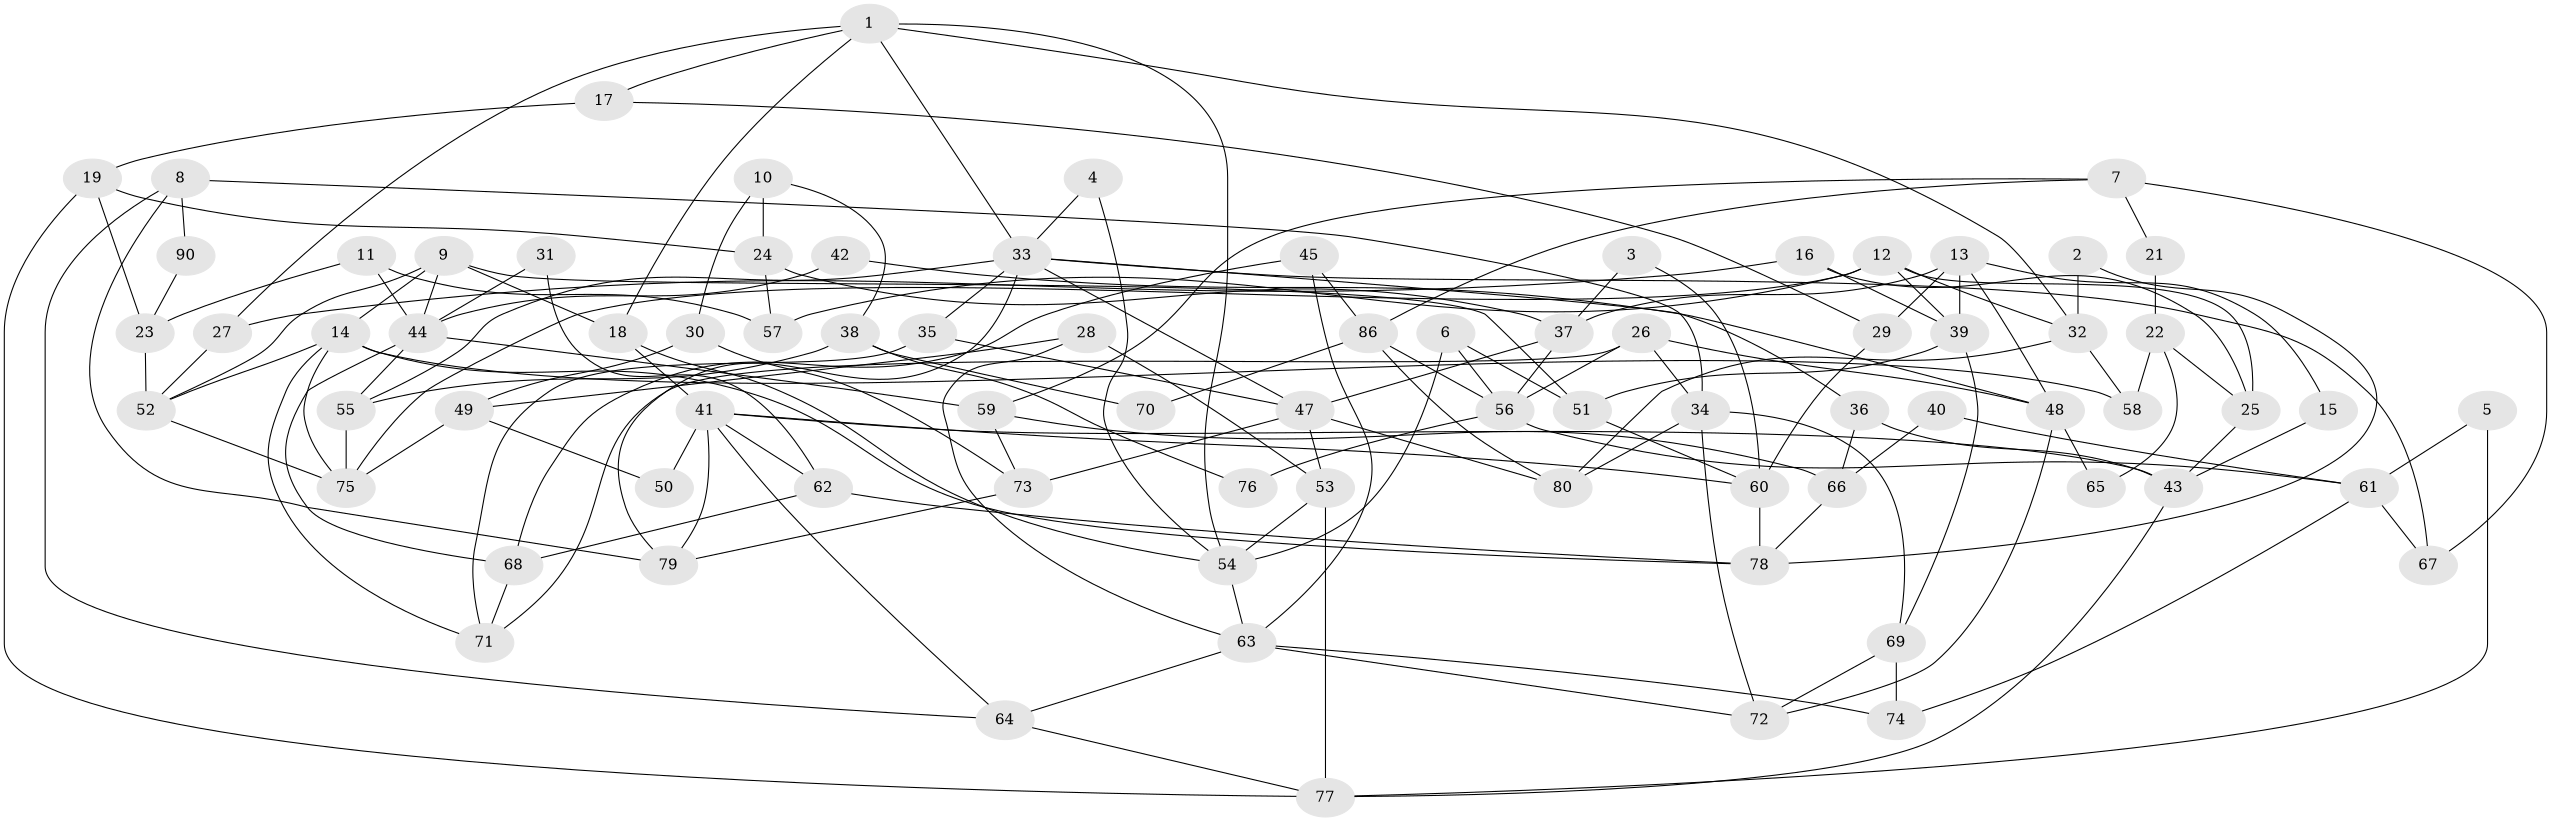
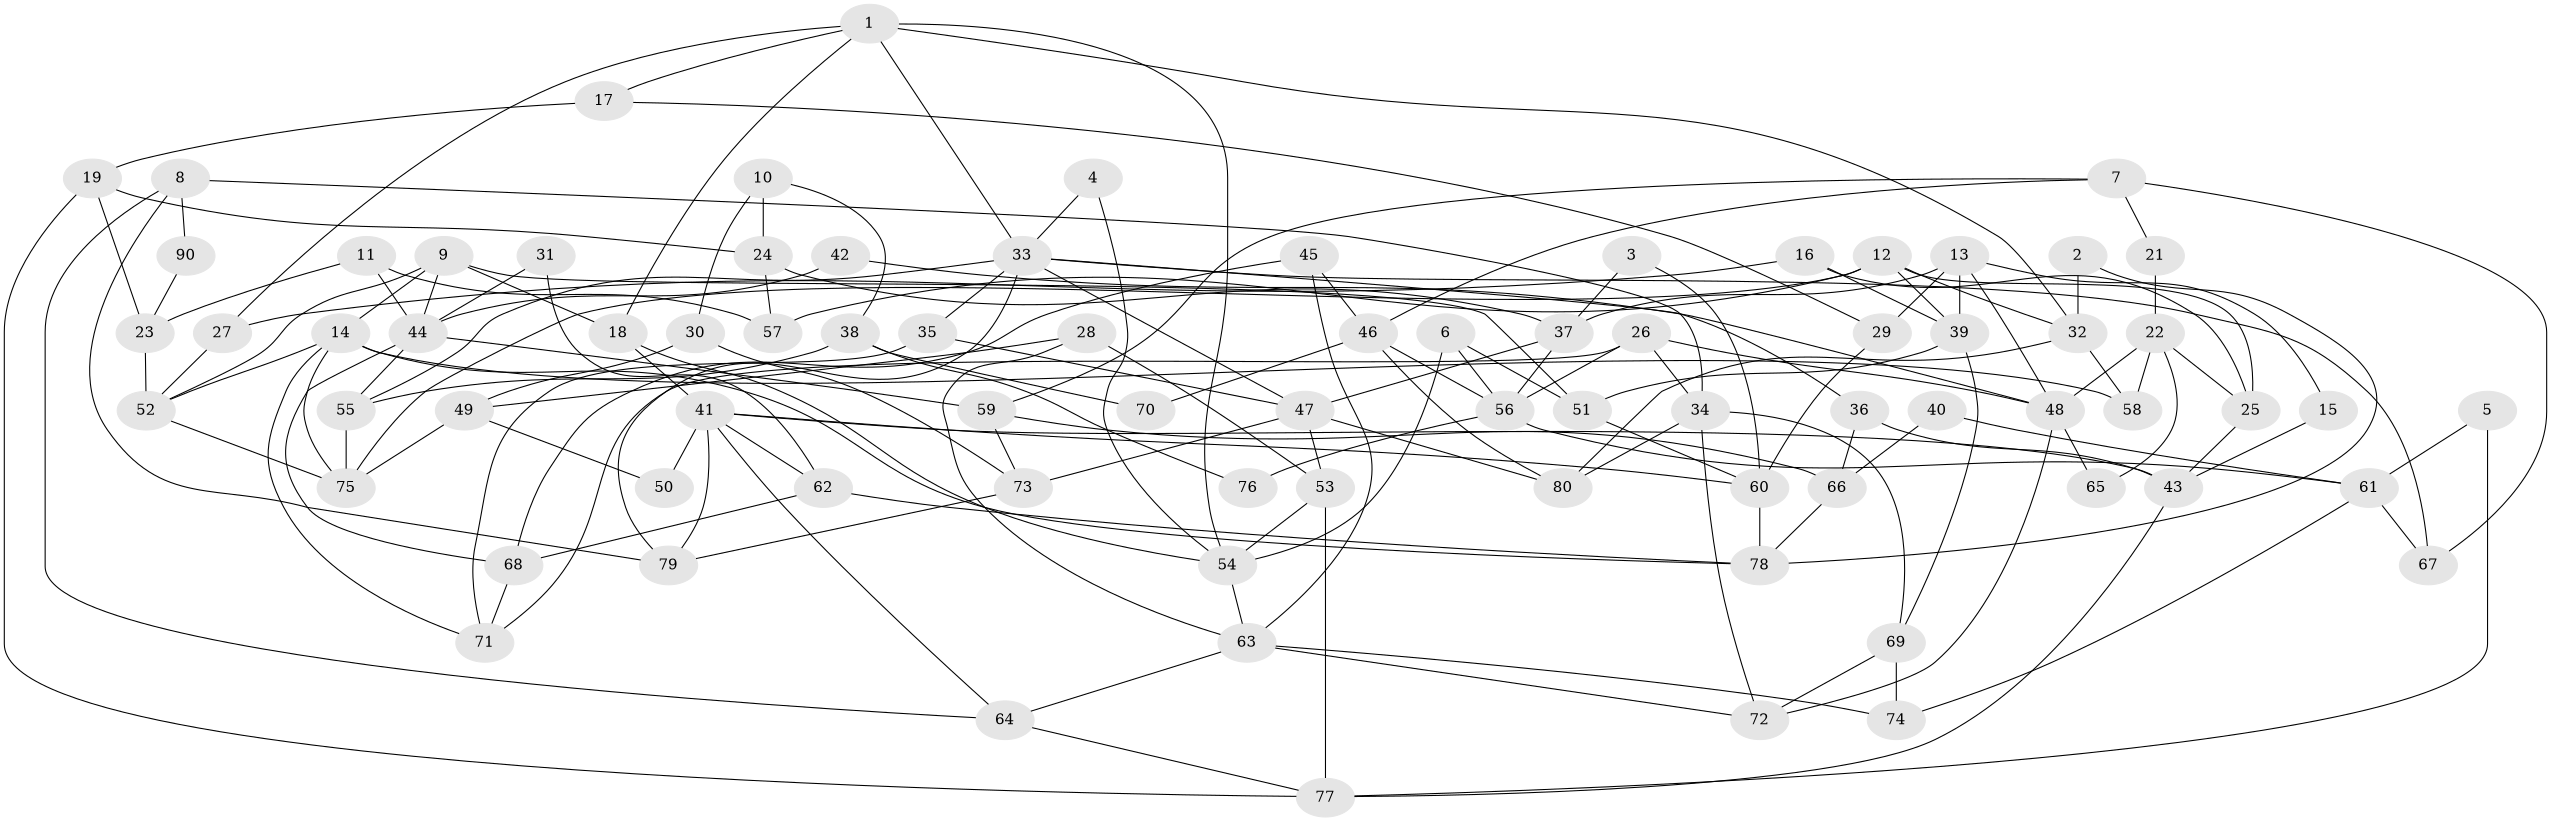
(1368, 333) -> (1368, 333)
none -> (2112, 367)
